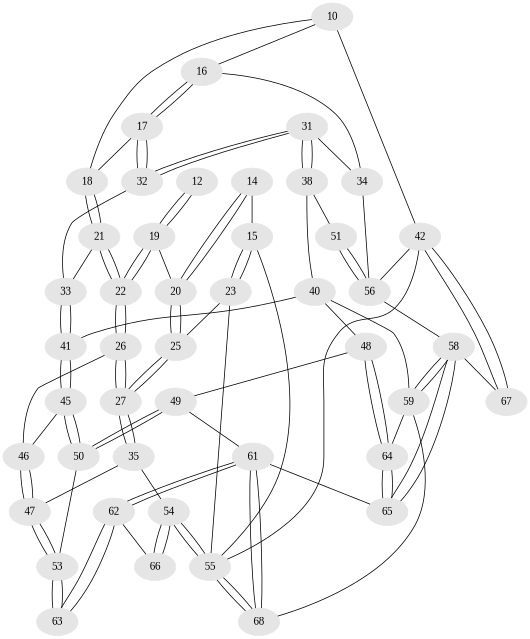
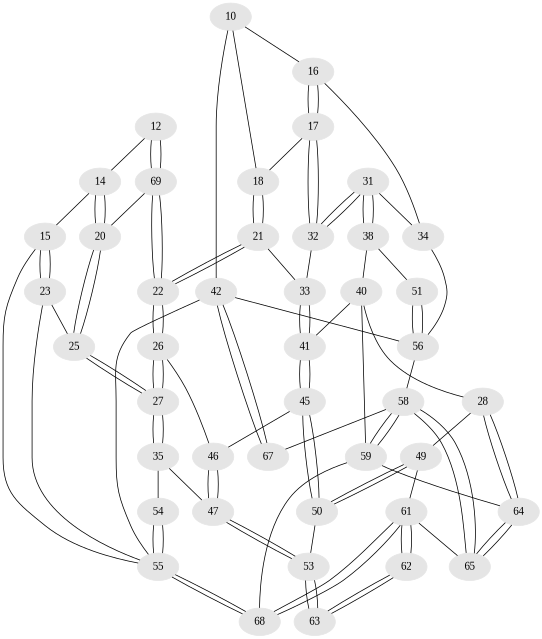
none -> (128, 154)
(154, 237) -> (156, 182)
(366, 347) -> (483, 402)
(155, 567) -> none
